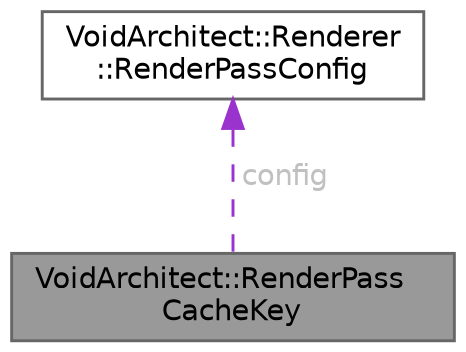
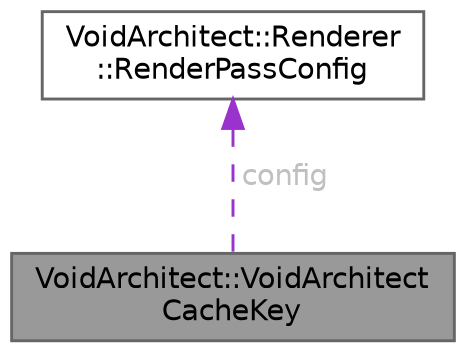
(233, 297) -> (233, 297)
